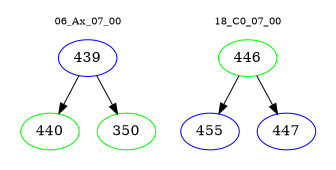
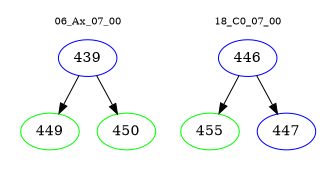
(248, 58) -> (248, 58)
(50, 132) -> (50, 132)
(126, 132) -> (126, 132)
(210, 132) -> (210, 132)
